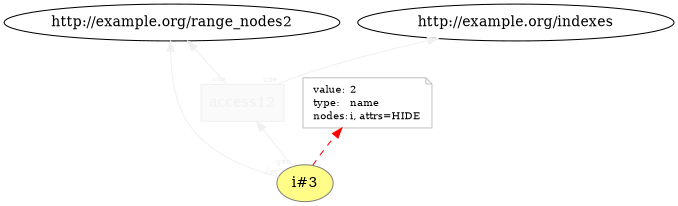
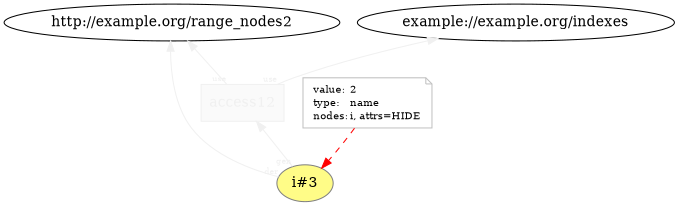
(516, 23) -> (516, 23)
(324, 150) -> (342, 145)
